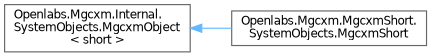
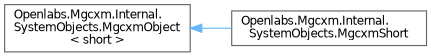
(329, 28) -> (329, 28)
